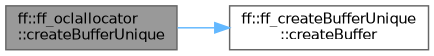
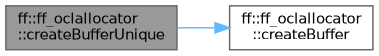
(329, 28) -> (301, 28)
